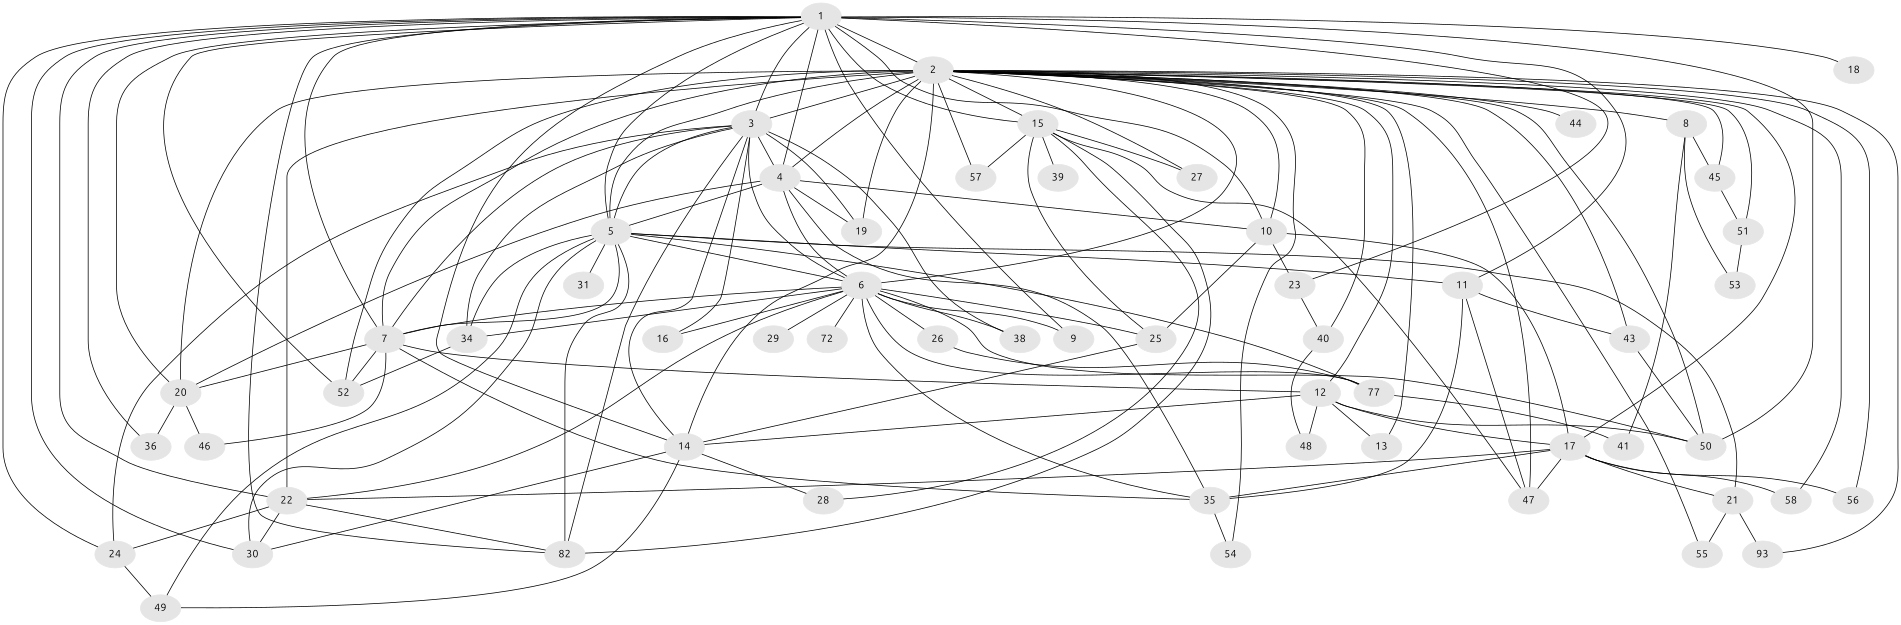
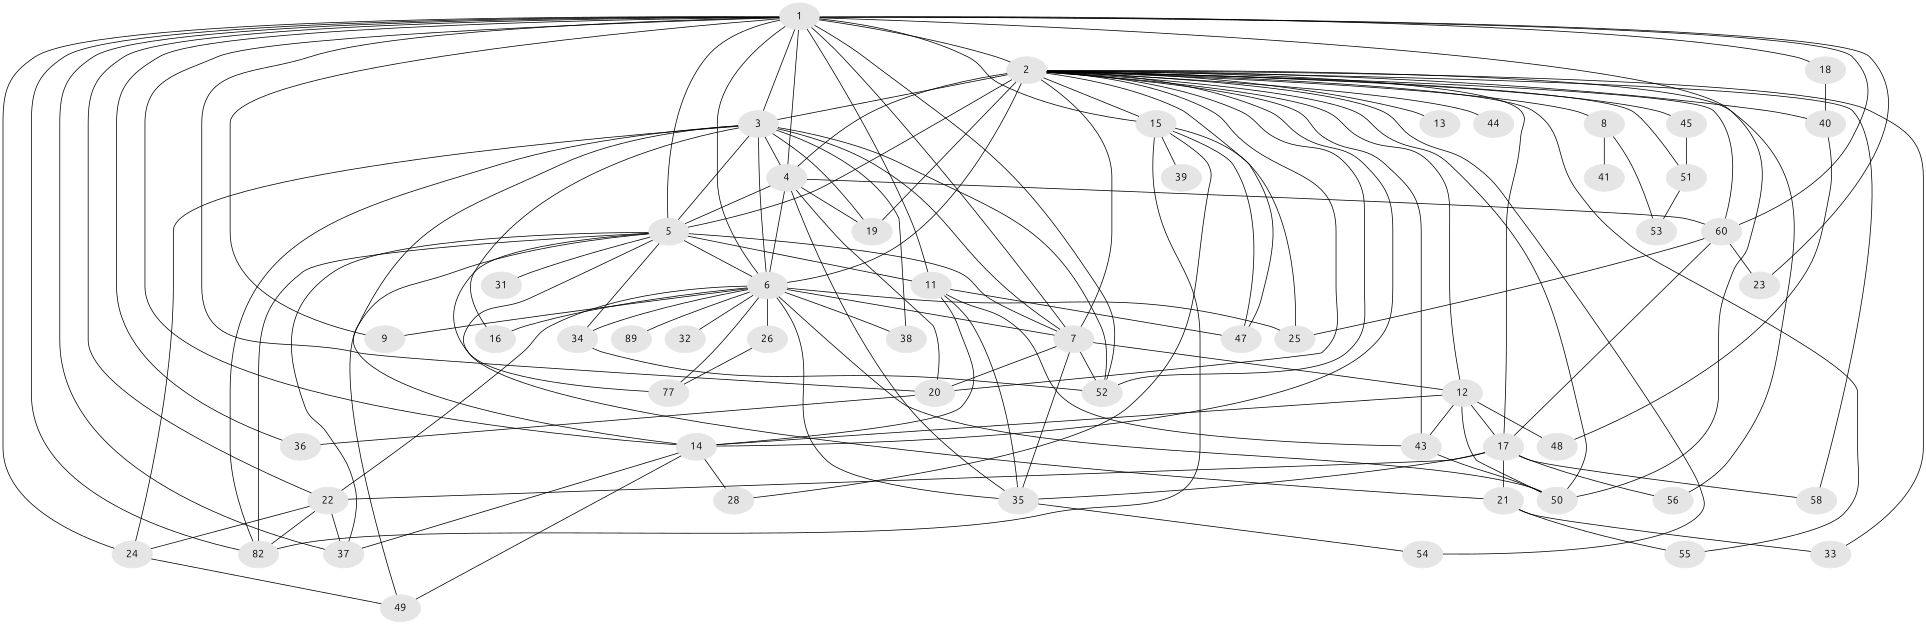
(439, 120) -> none
none -> (717, 142)
(1701, 151) -> none
(976, 178) -> none
(1197, 178) -> none
(568, 191) -> (987, 206)
(1267, 232) -> (1722, 232)
(1309, 312) -> (1825, 95)
(773, 339) -> (631, 339)
(827, 339) -> (685, 339)
(931, 391) -> (900, 424)
(1508, 412) -> none
(1351, 420) -> (1442, 420)
(205, 447) -> none
(1549, 474) -> none
(253, 554) -> (344, 554)
(1763, 554) -> (1831, 554)
